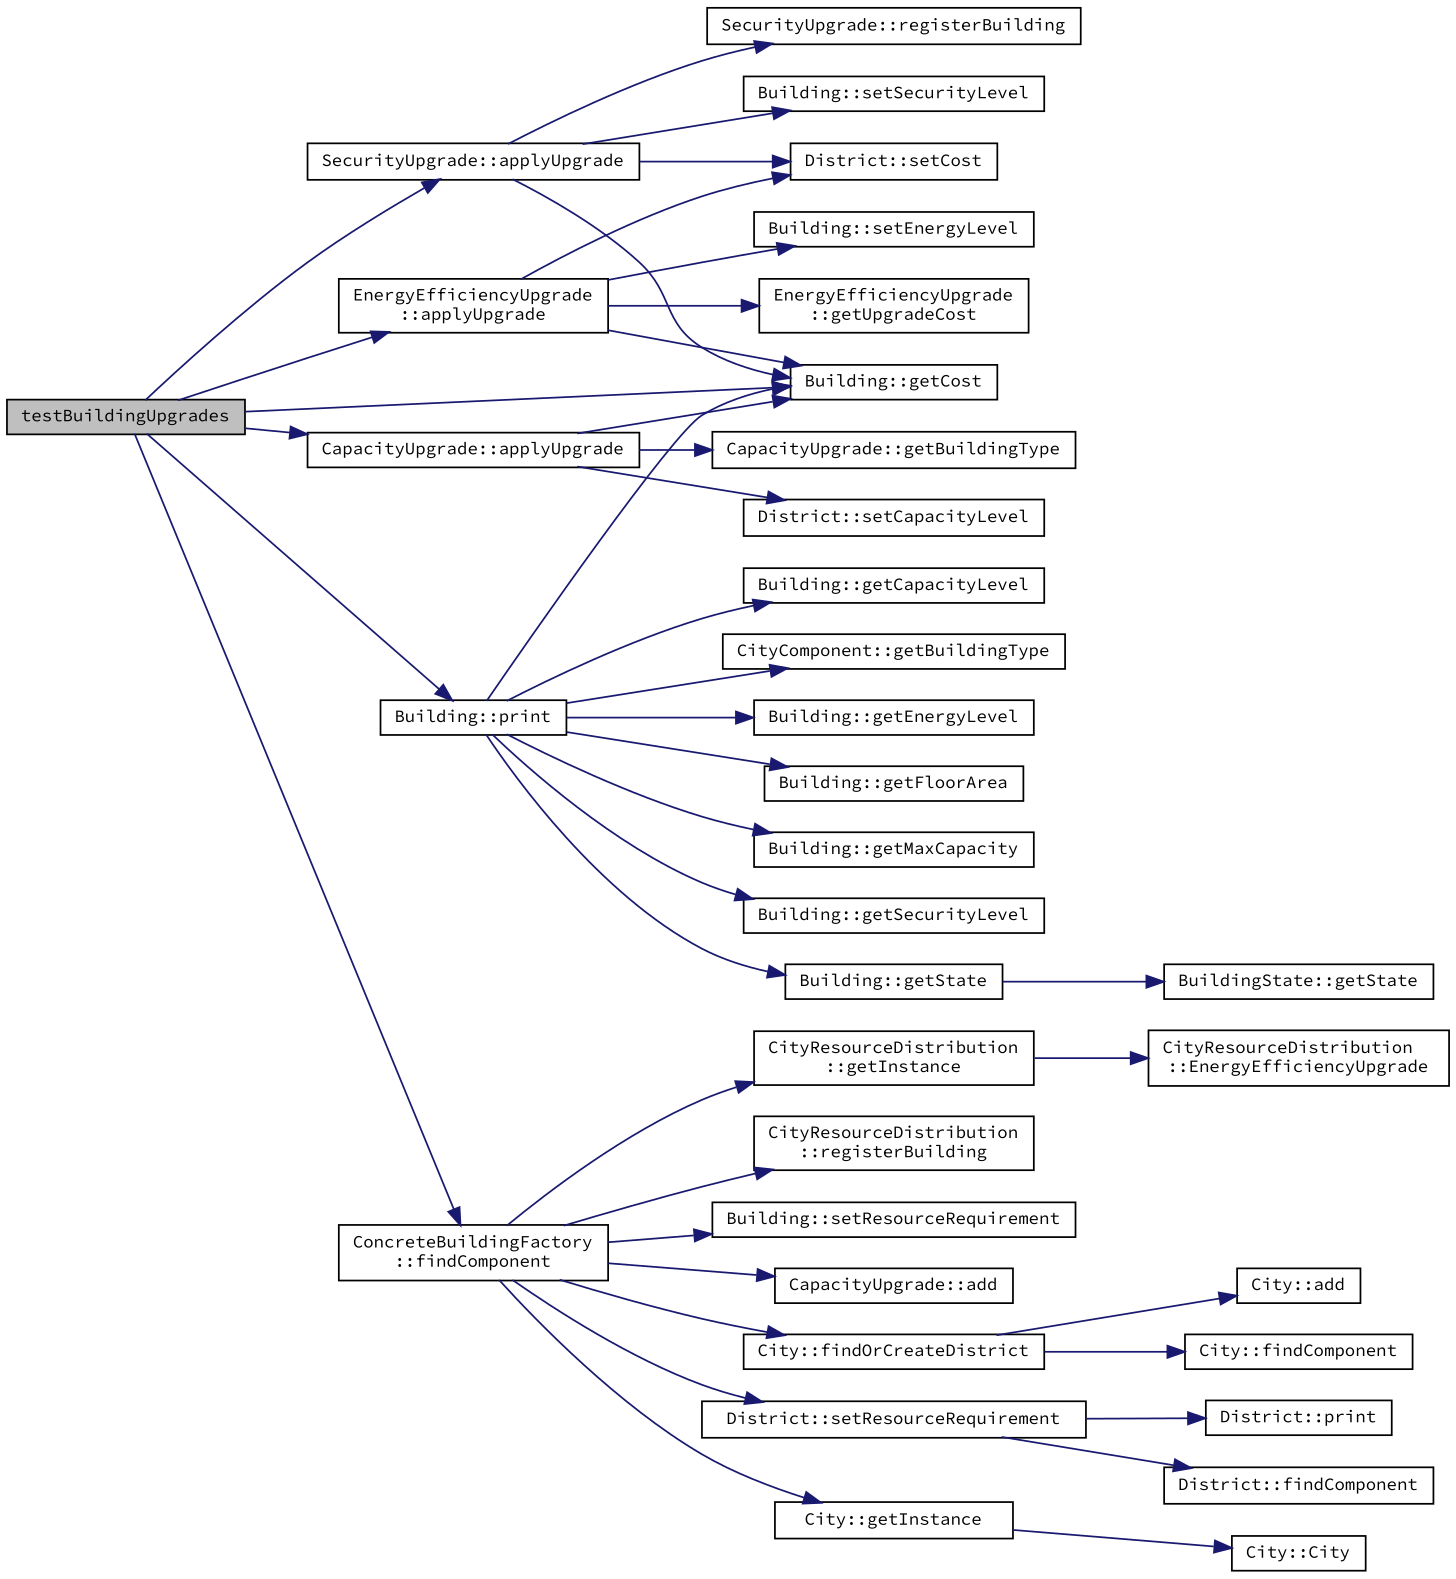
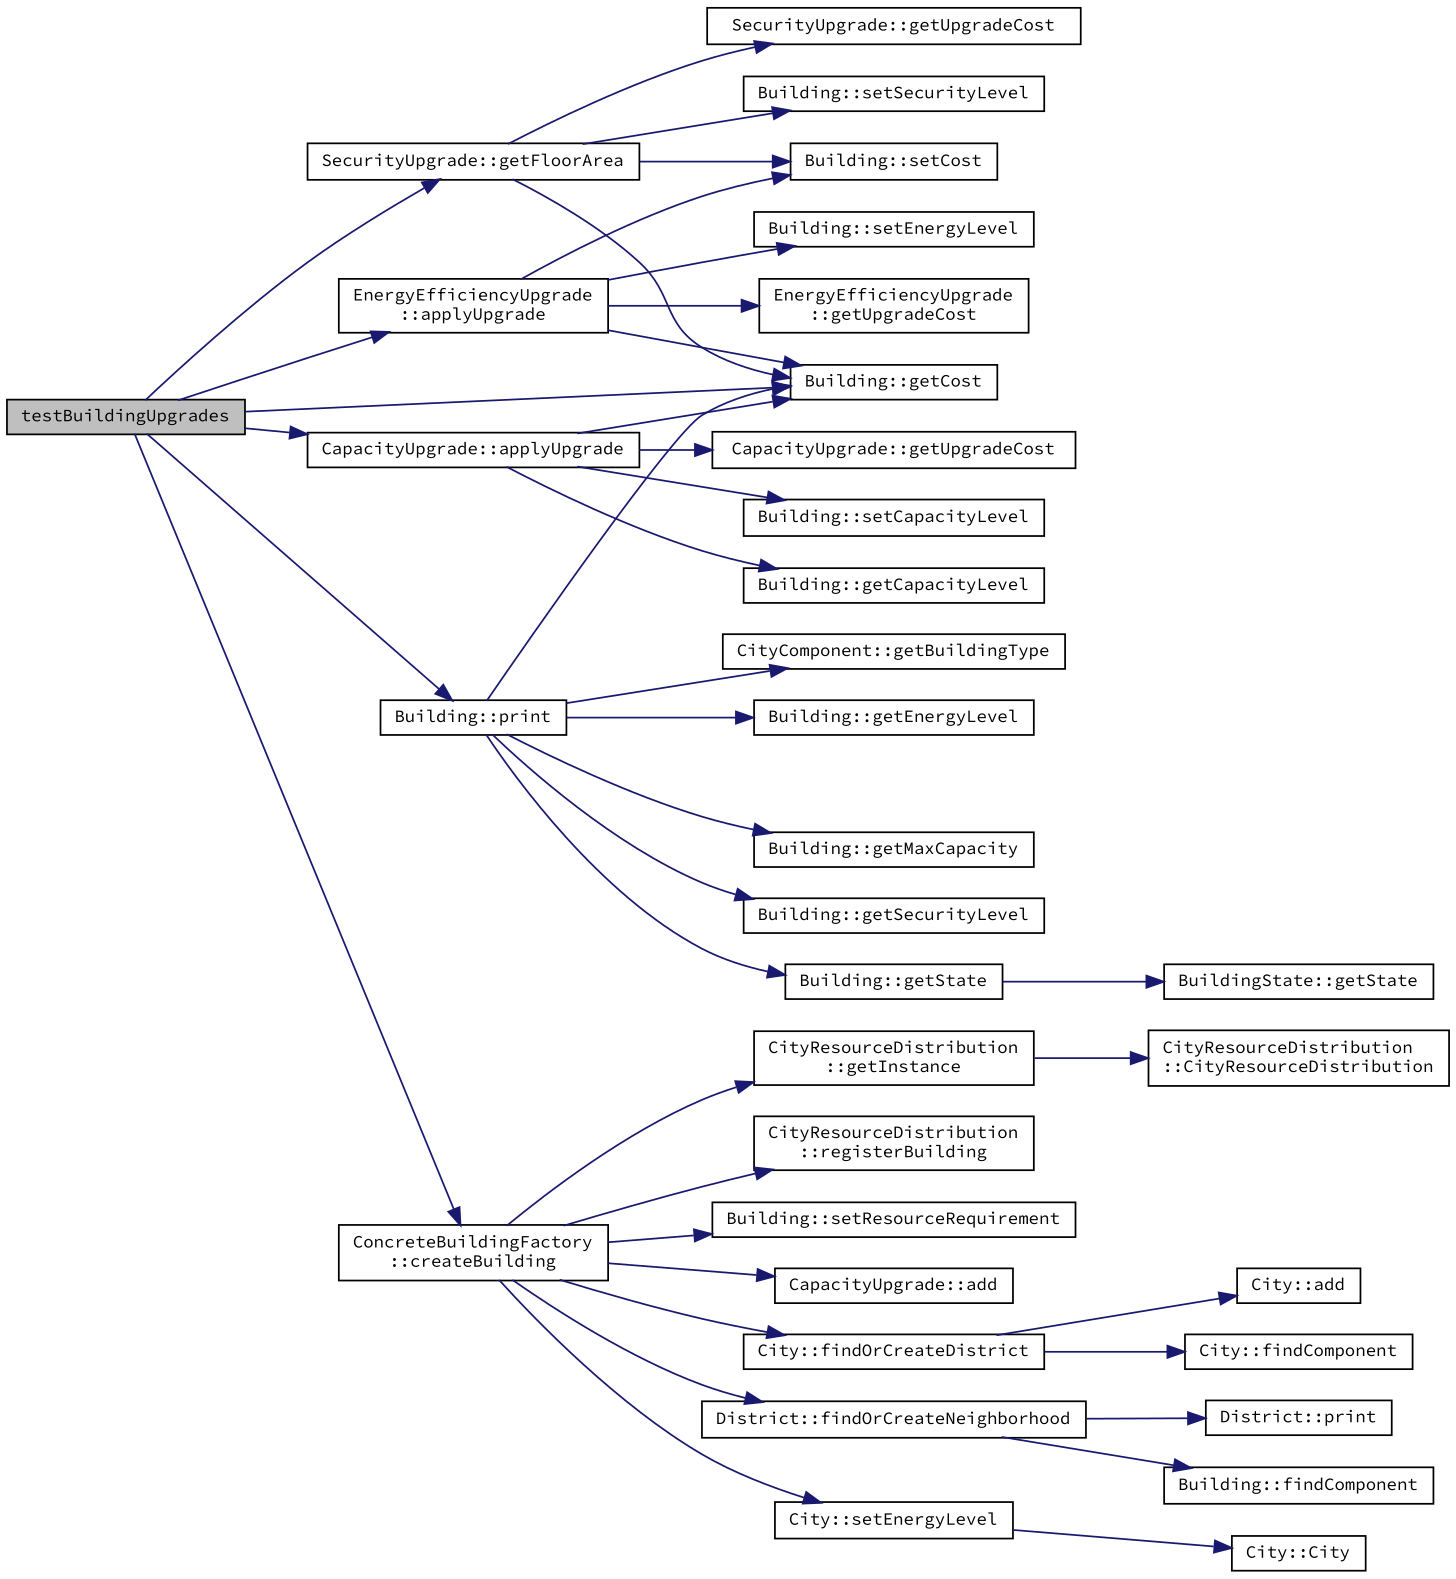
(894, 26) -> (894, 26)
(473, 162) -> (473, 162)
(894, 162) -> (894, 162)
(894, 450) -> (894, 450)
(894, 518) -> (894, 518)
(627, 645) -> (630, 525)
(894, 784) -> none
(1299, 1058) -> (1299, 1058)
(473, 1253) -> (473, 1253)
(894, 1420) -> (894, 1420)
(1299, 1486) -> (1299, 1486)
(894, 1520) -> (894, 1520)
